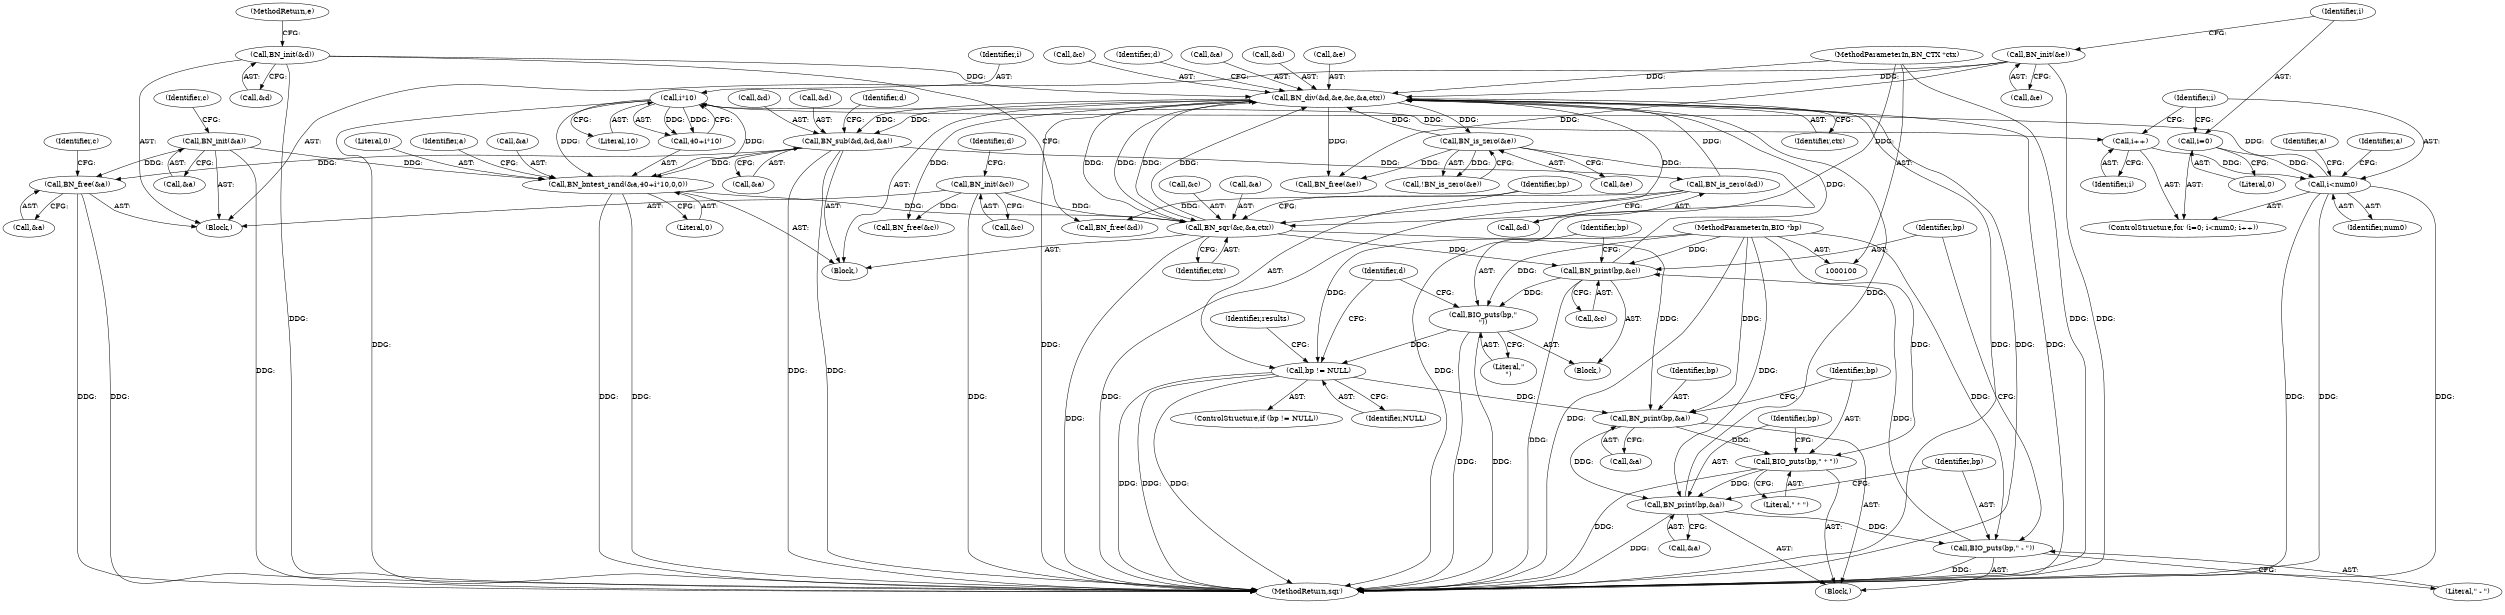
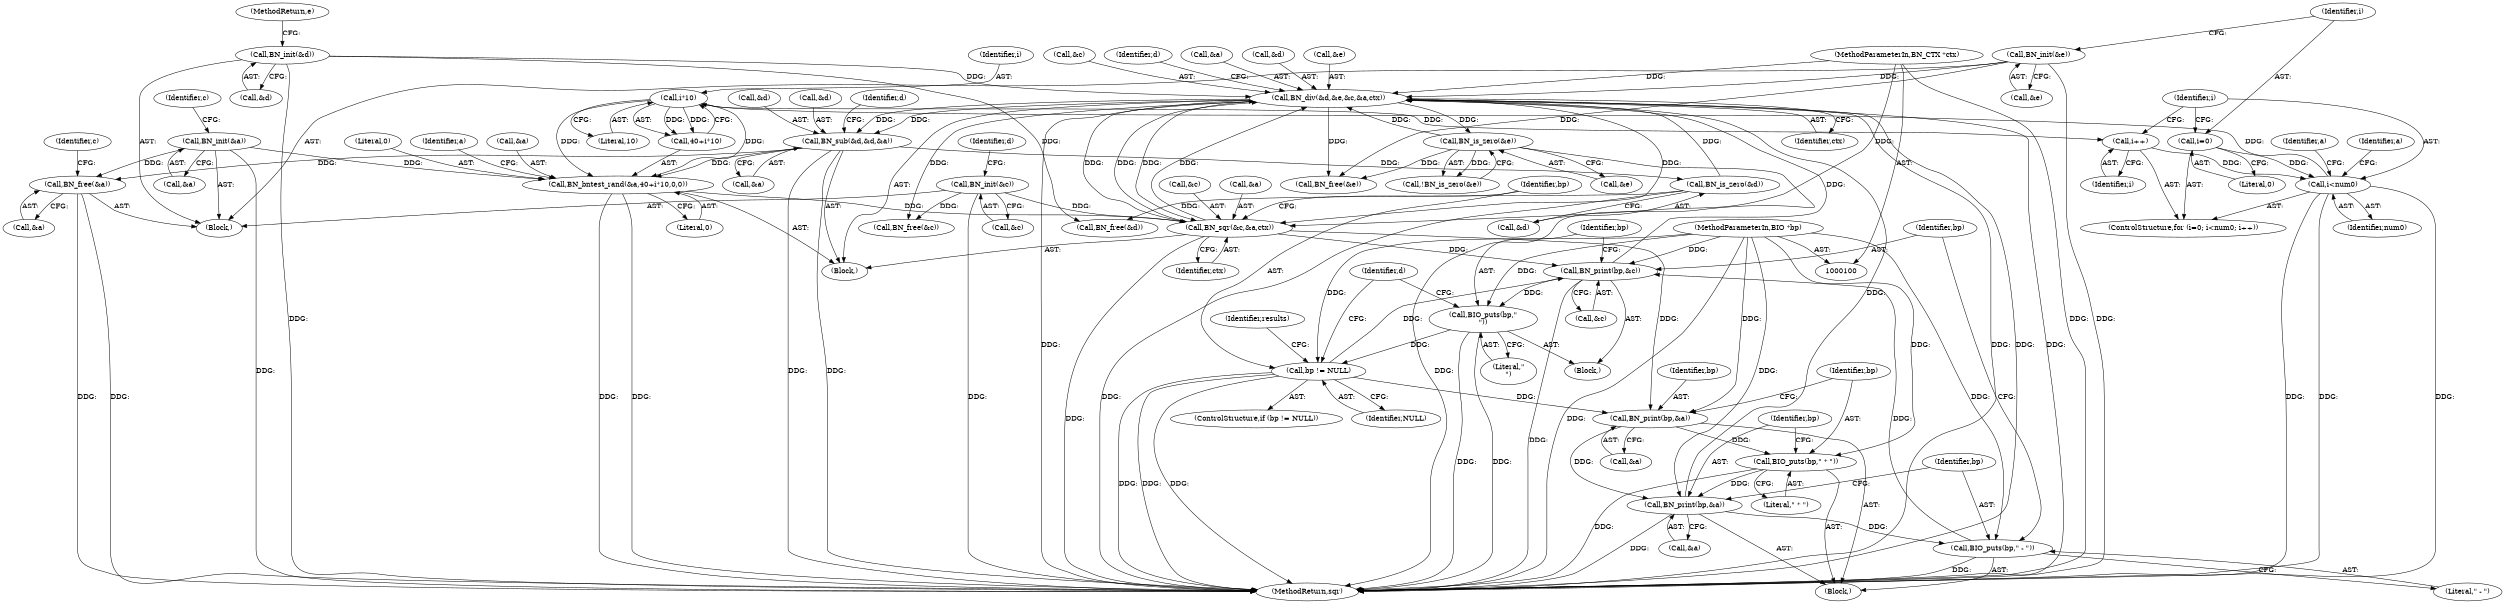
(1052, 142) -> (1052, 142)
none -> (1435, 300)
(390, 571) -> none
